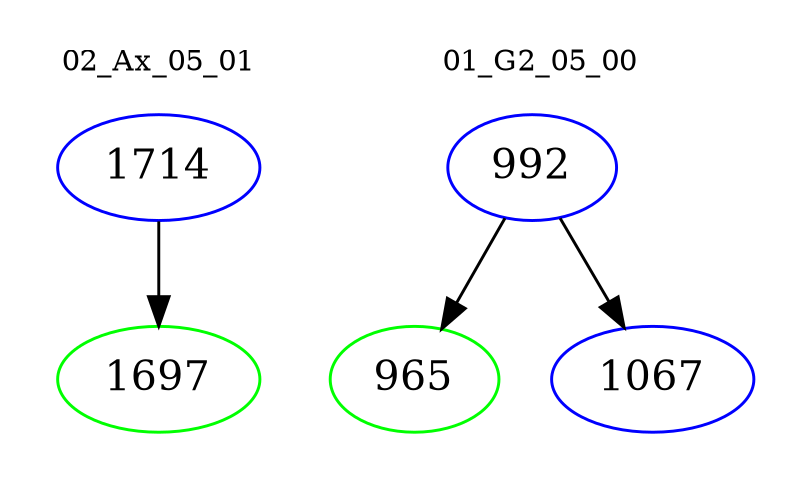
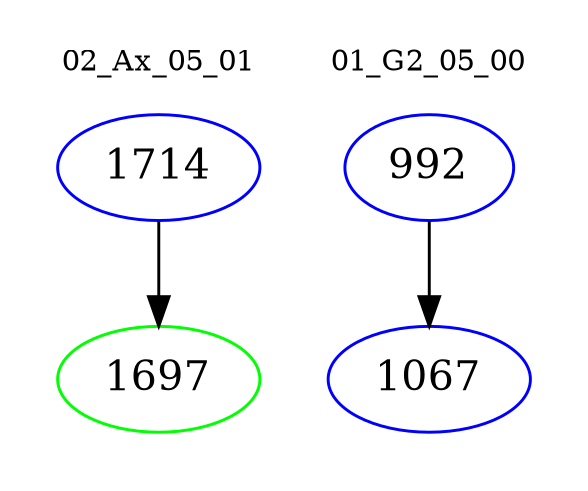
(415, 379) -> none
